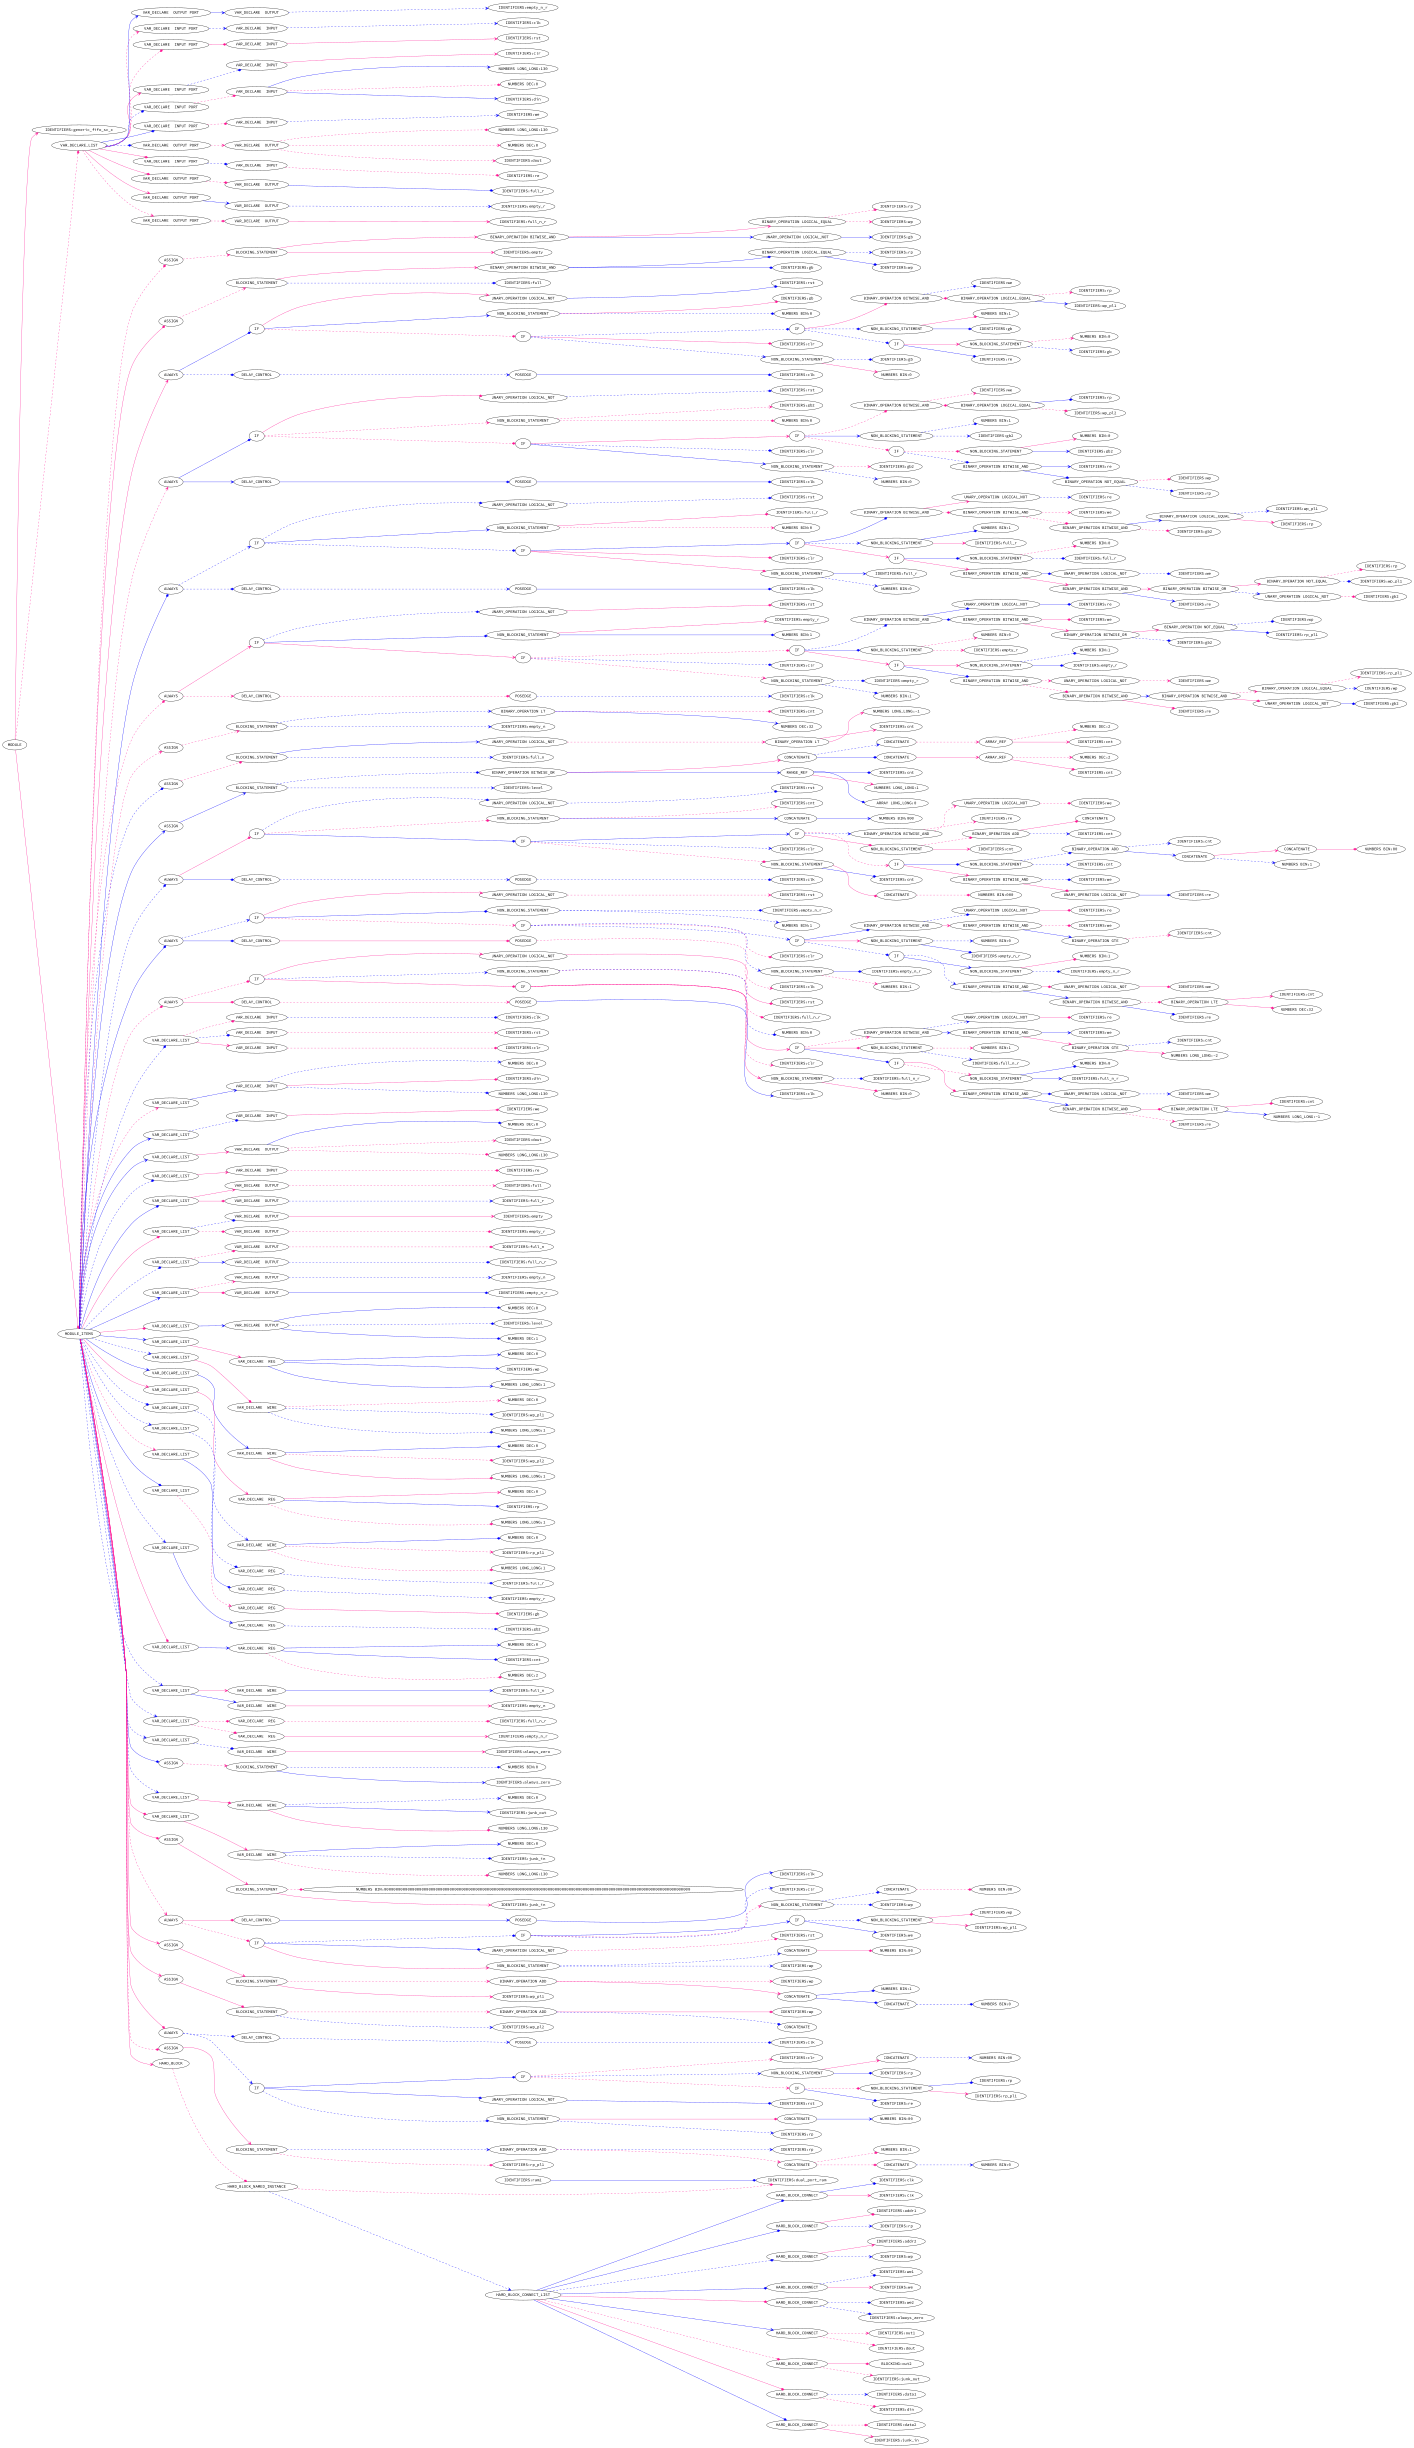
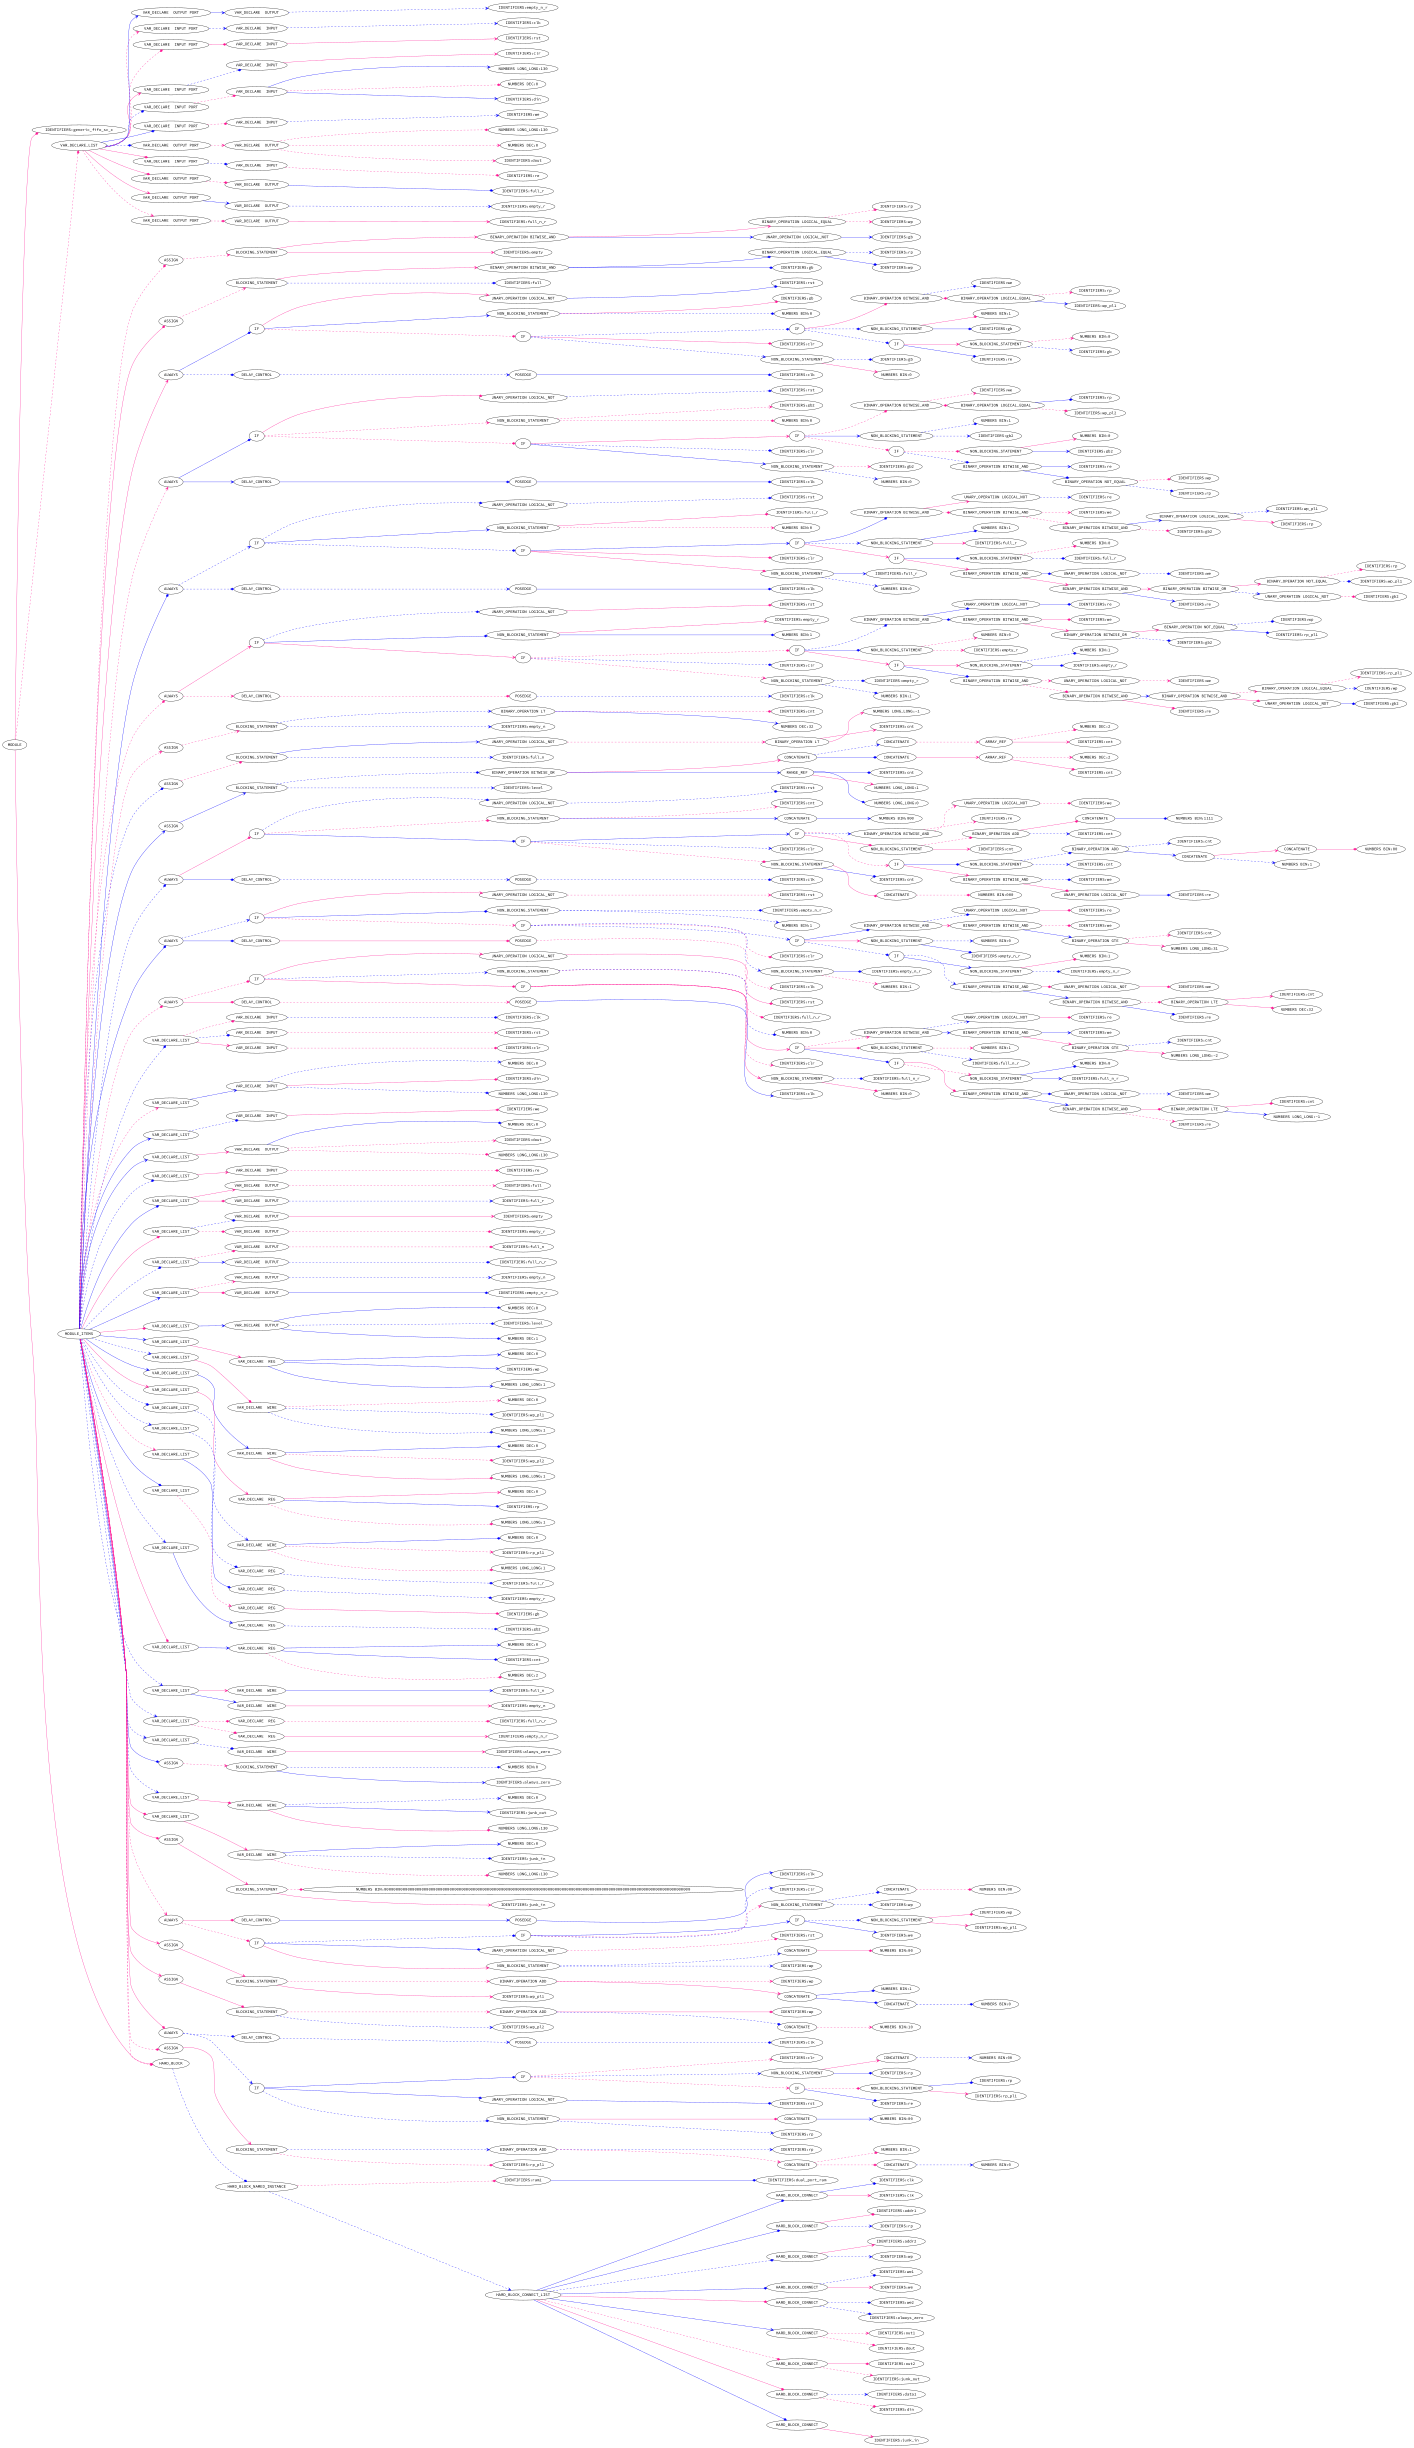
(20, 436) -> (20, 436)
(896, 803) -> (896, 803)
none -> (1195, 819)
none -> (1195, 949)
(47, 1038) -> (36, 1421)
(126, 1707) -> (126, 1707)
none -> (896, 2027)
(198, 2131) -> (198, 2131)
(532, 2194) -> (395, 2183)
(896, 2364) -> (896, 2364)
(896, 2425) -> none
